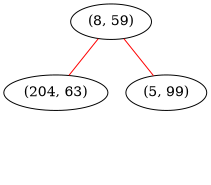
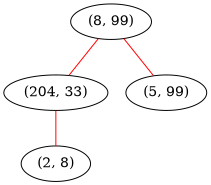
(111, 22) -> (111, 22)
(56, 93) -> (56, 93)
none -> (56, 164)
